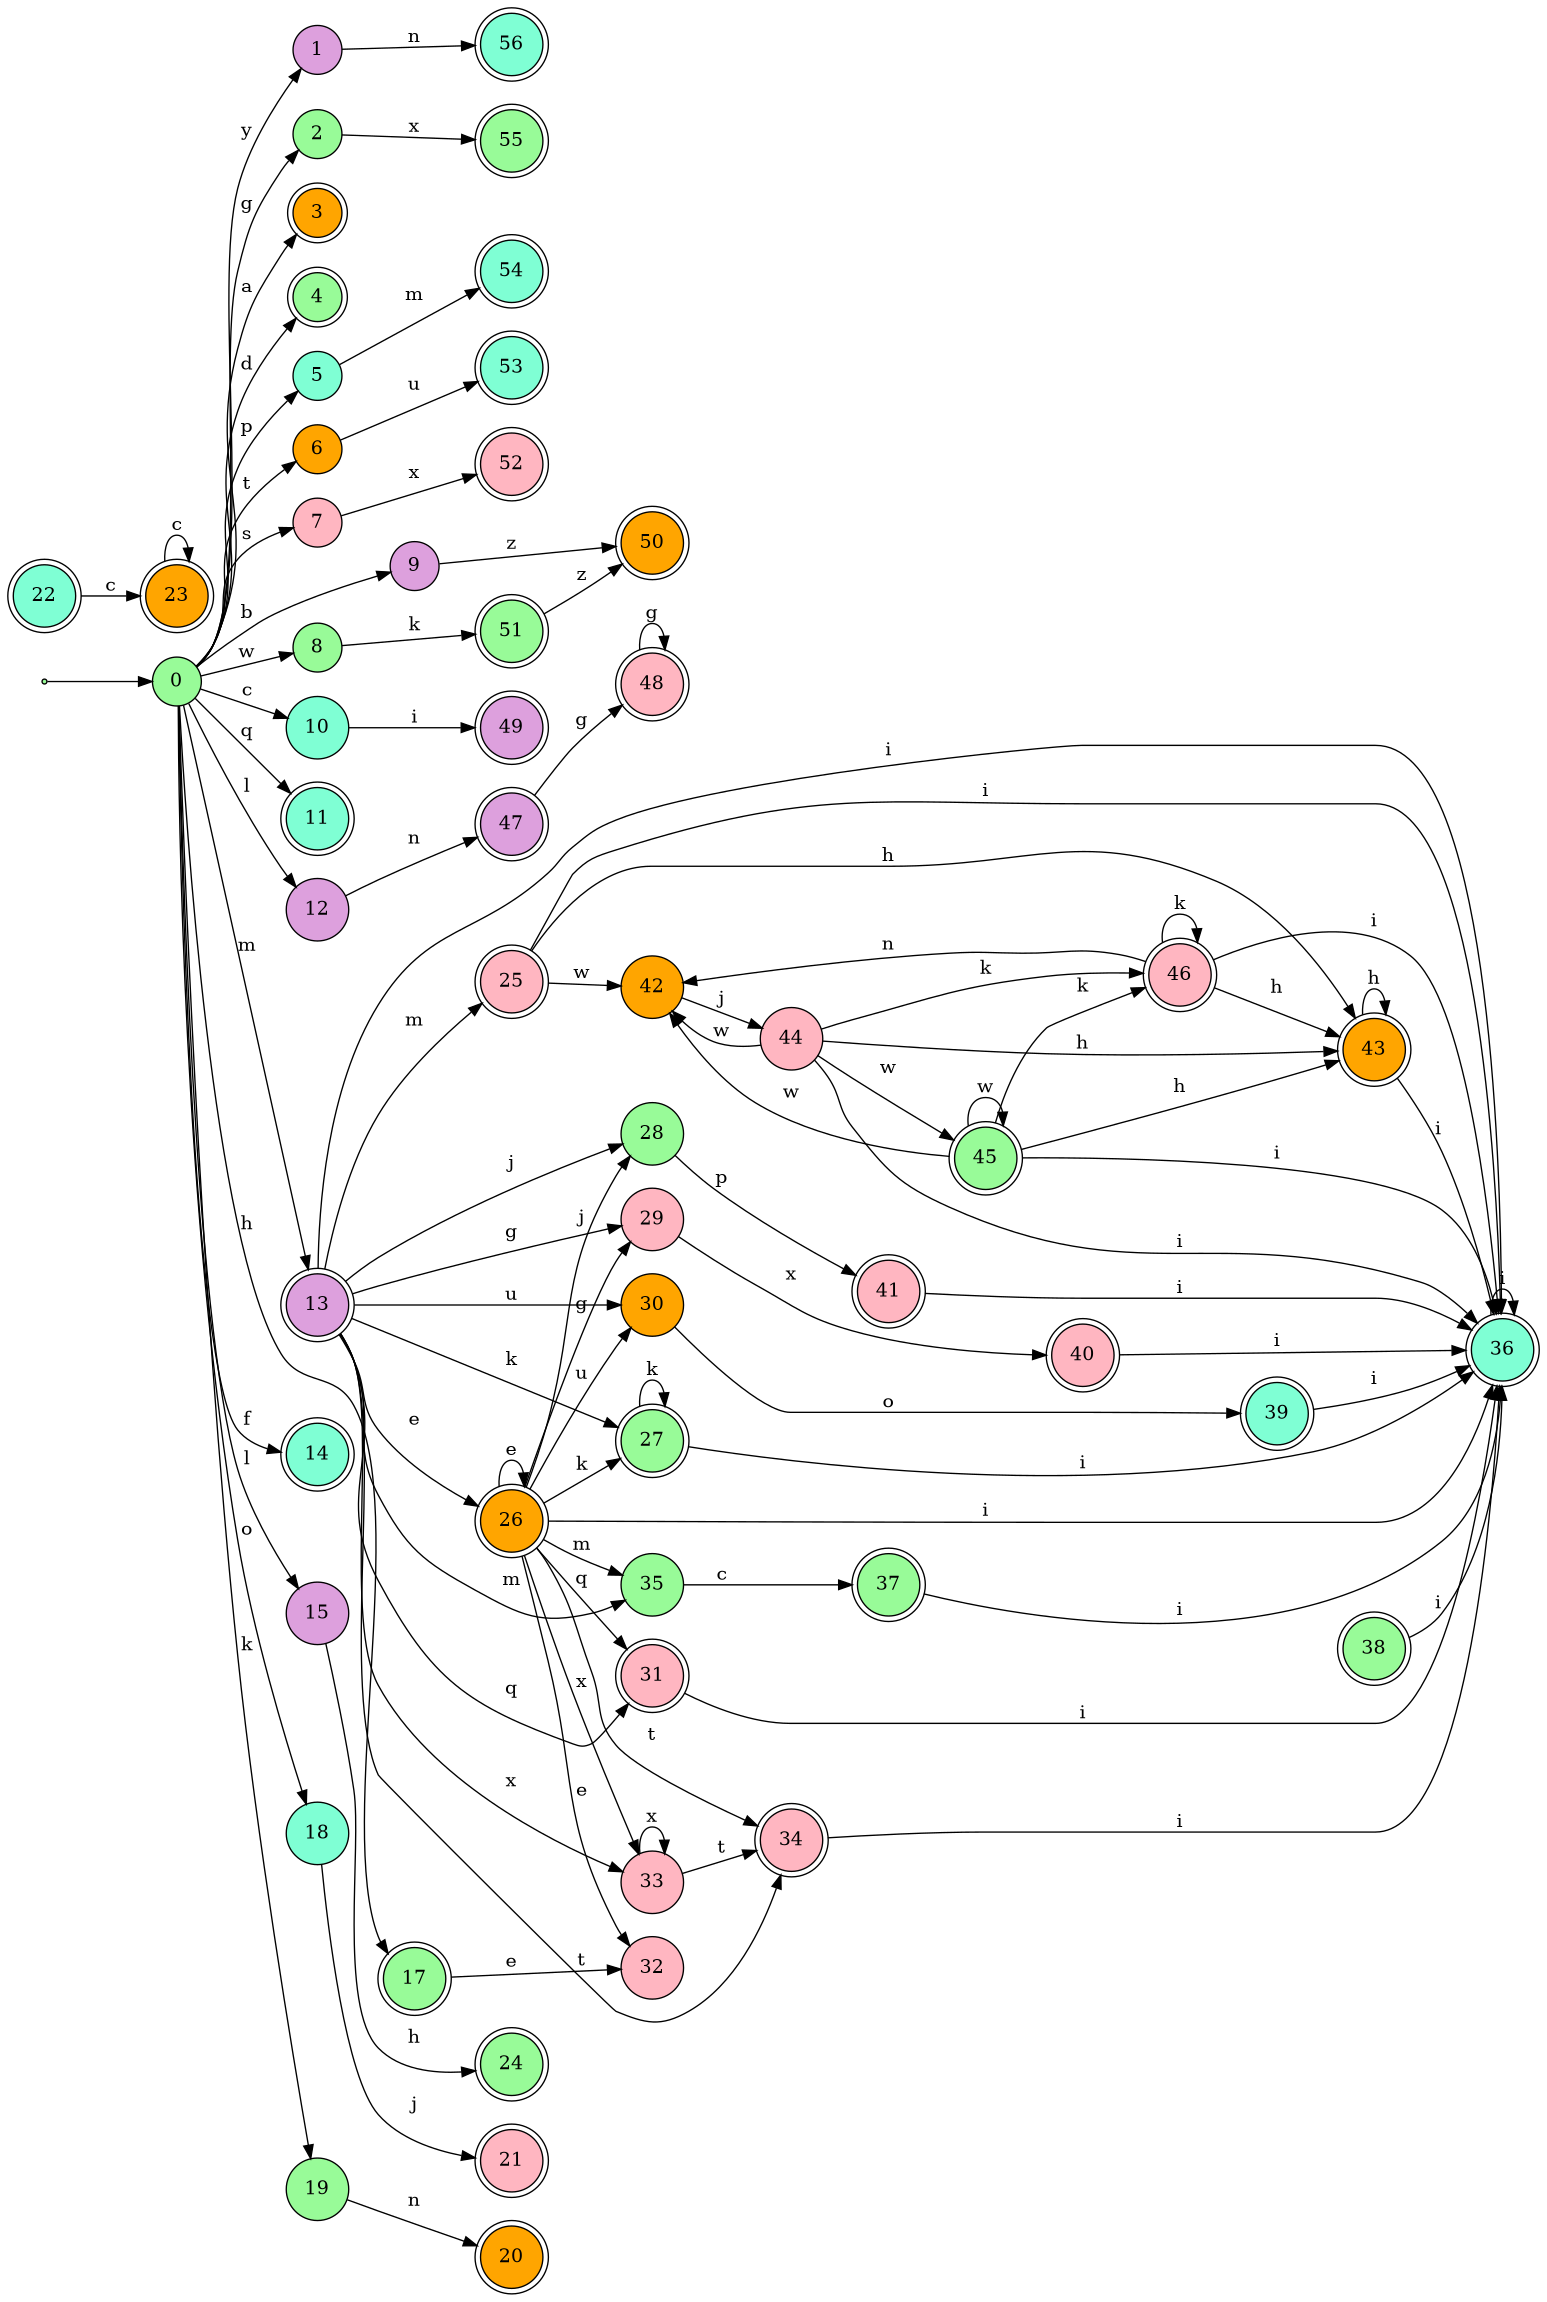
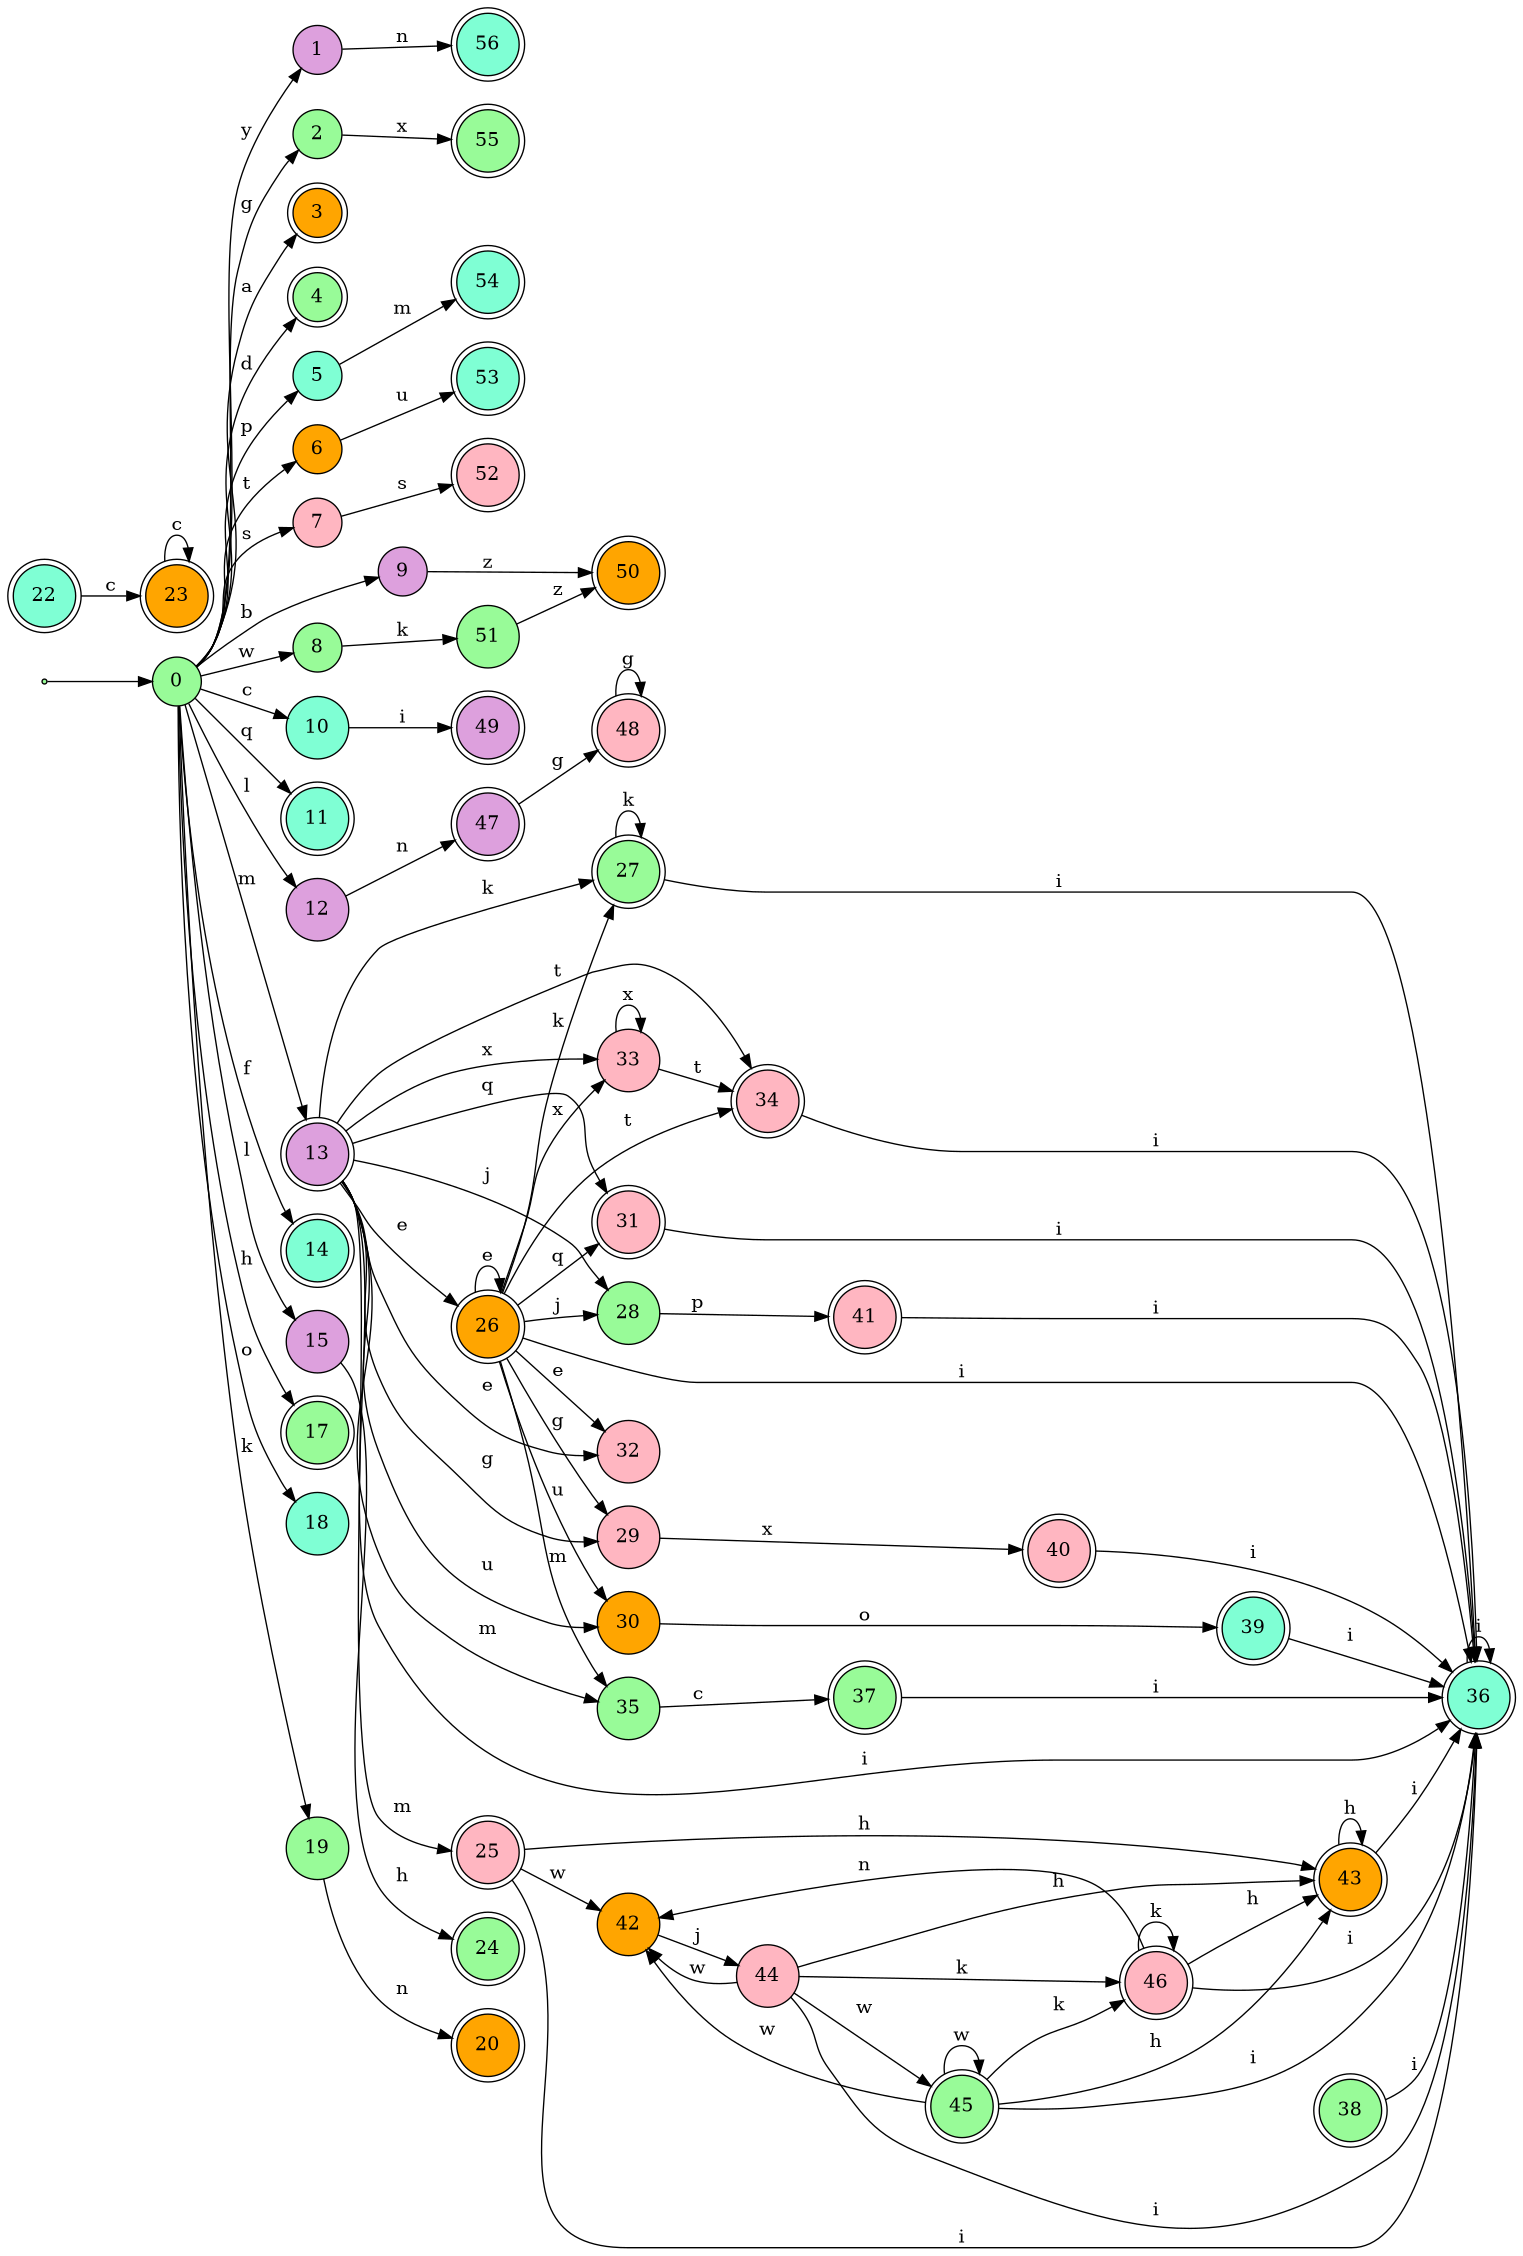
(415, 473) -> (403, 484)
(512, 631) -> (488, 637)
(529, 1974) -> (419, 1361)
(512, 2161) -> none
